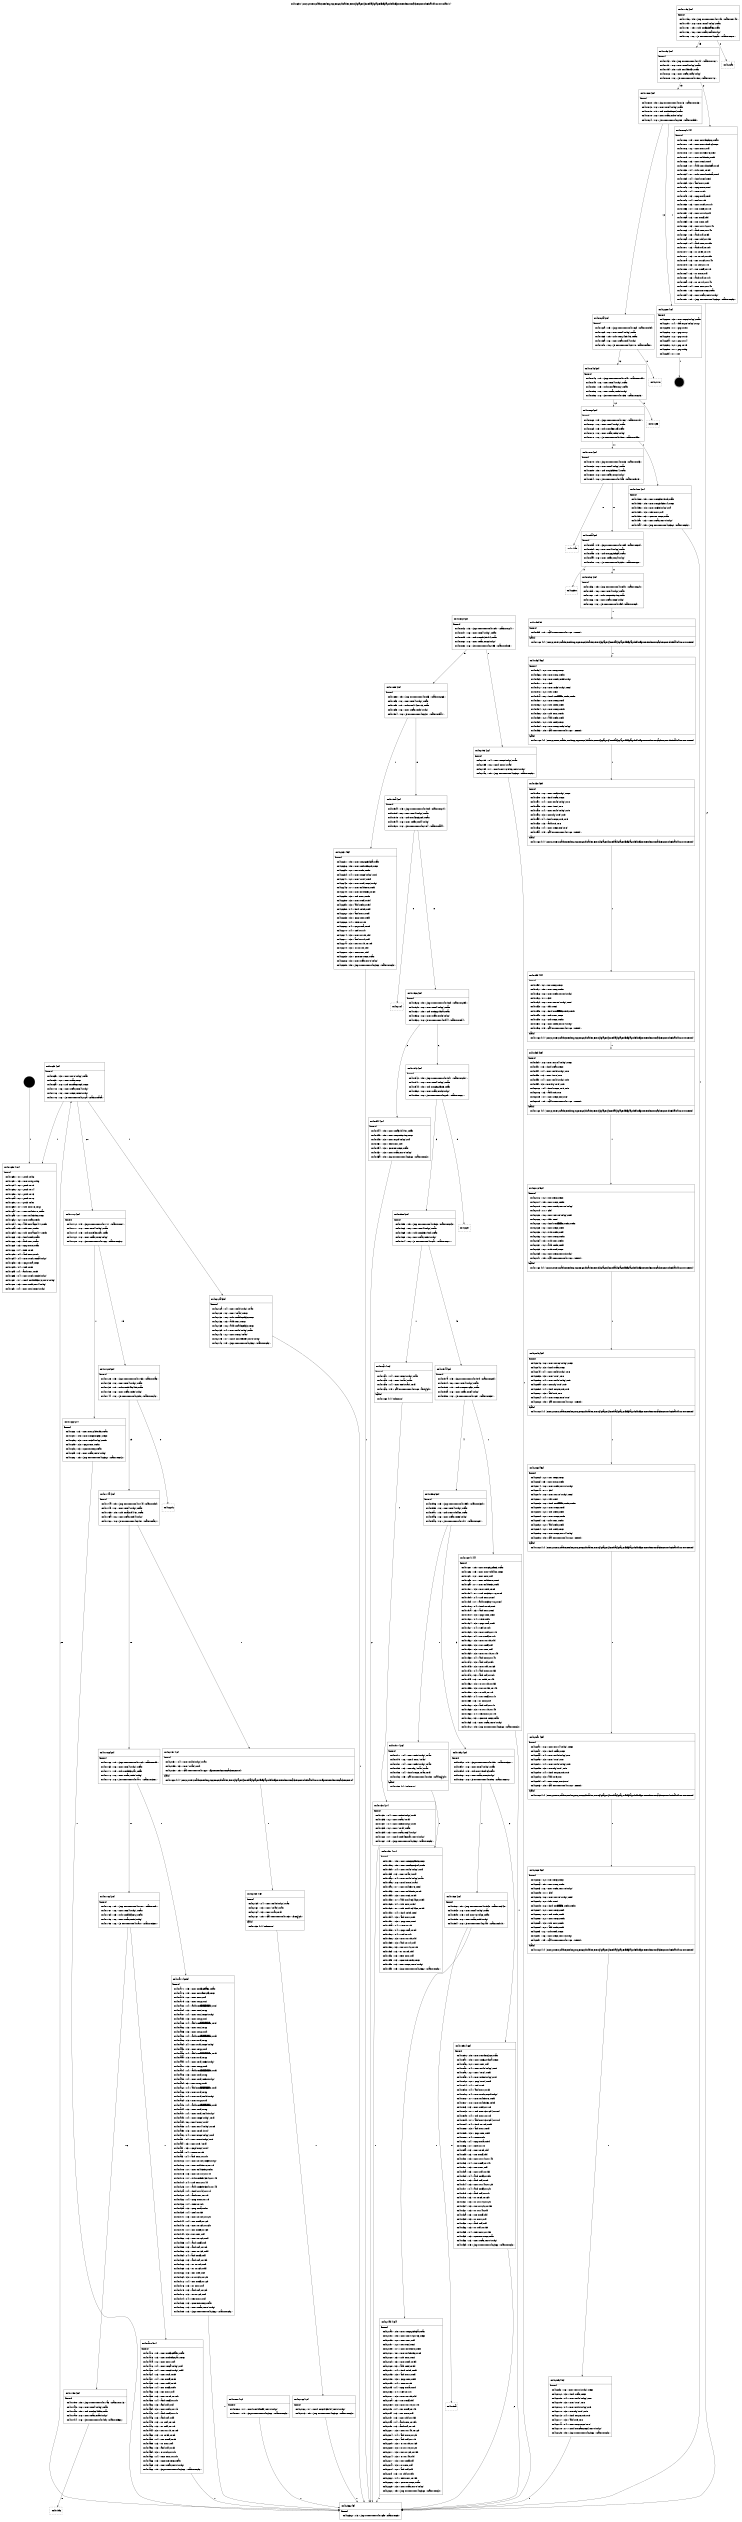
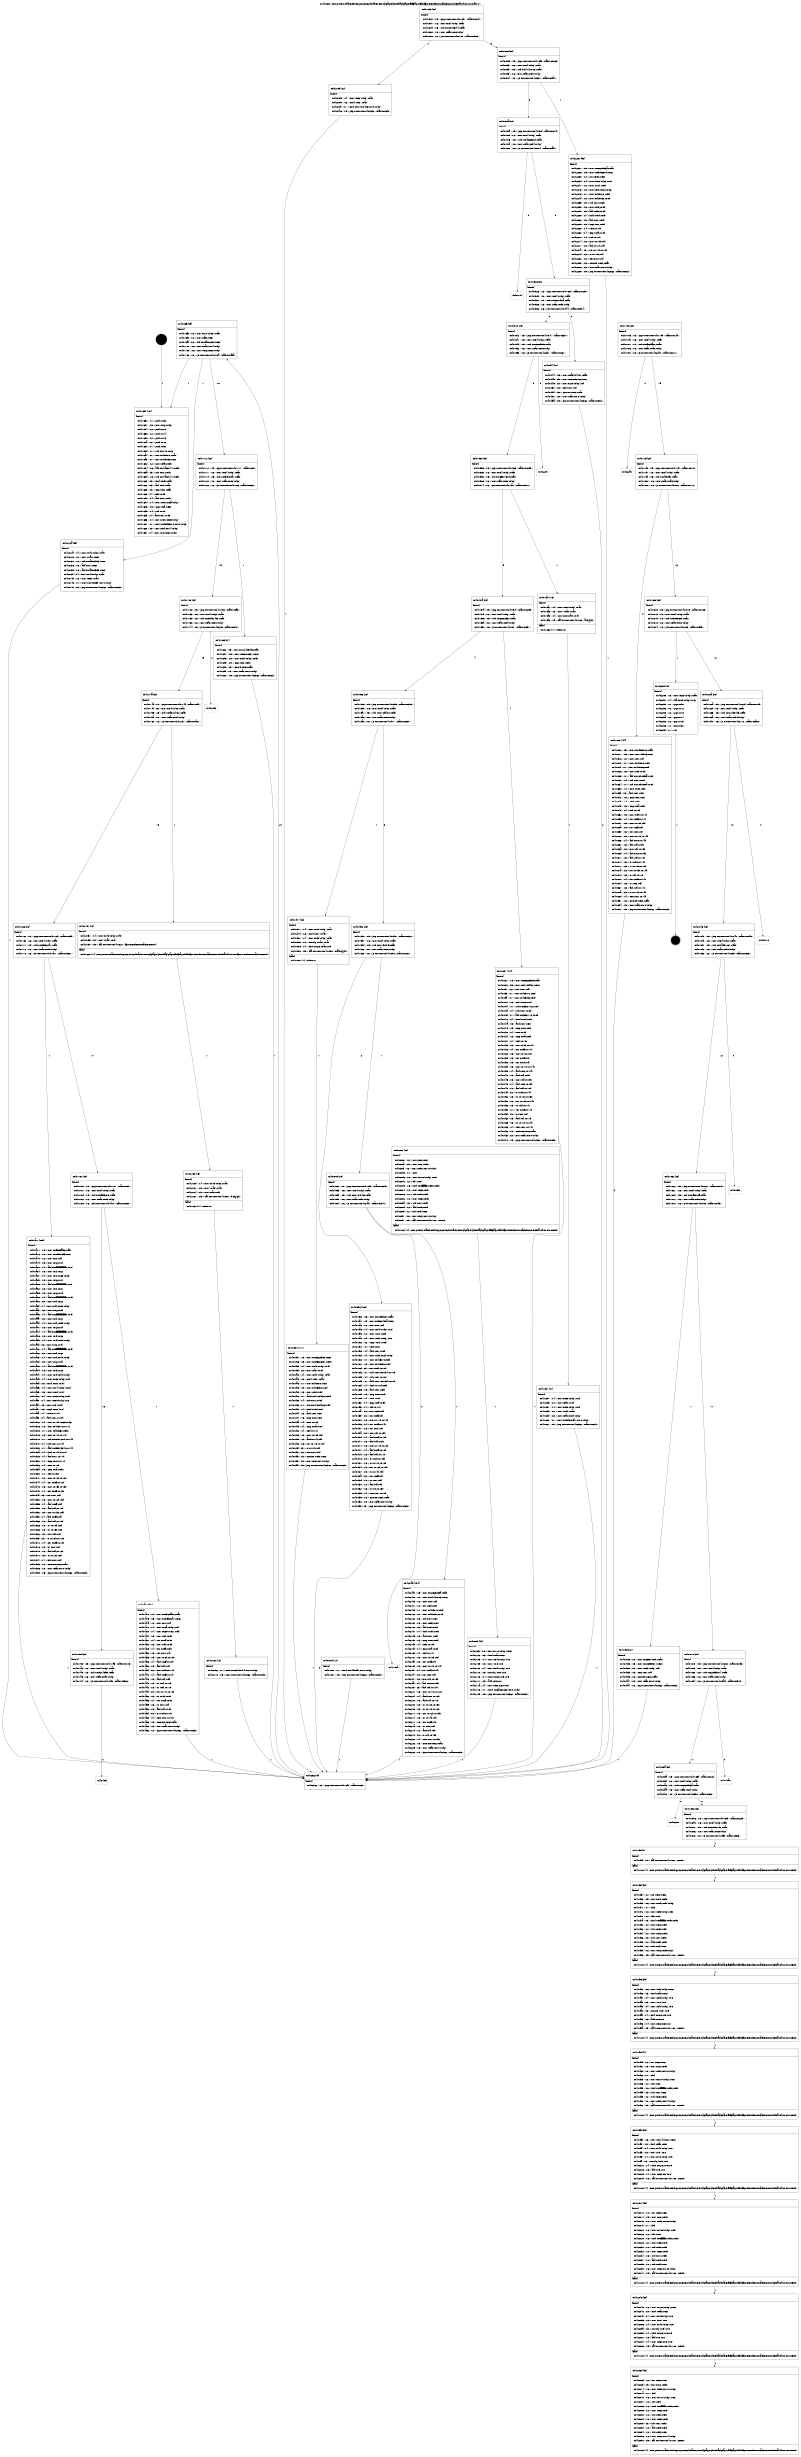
none -> (294, 1622)
(611, 1766) -> none
